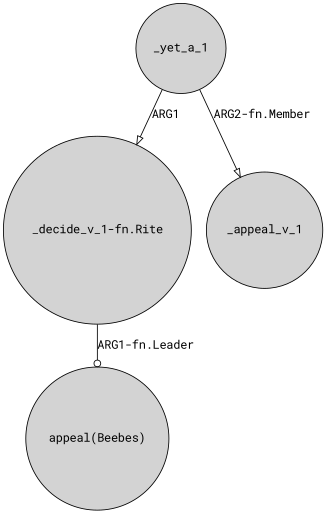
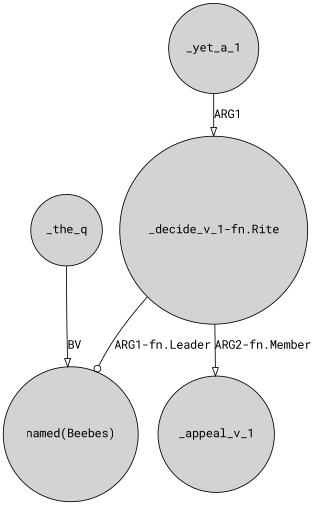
(218, 130) -> (215, 346)
none -> (67, 230)
(97, 439) -> (71, 434)
